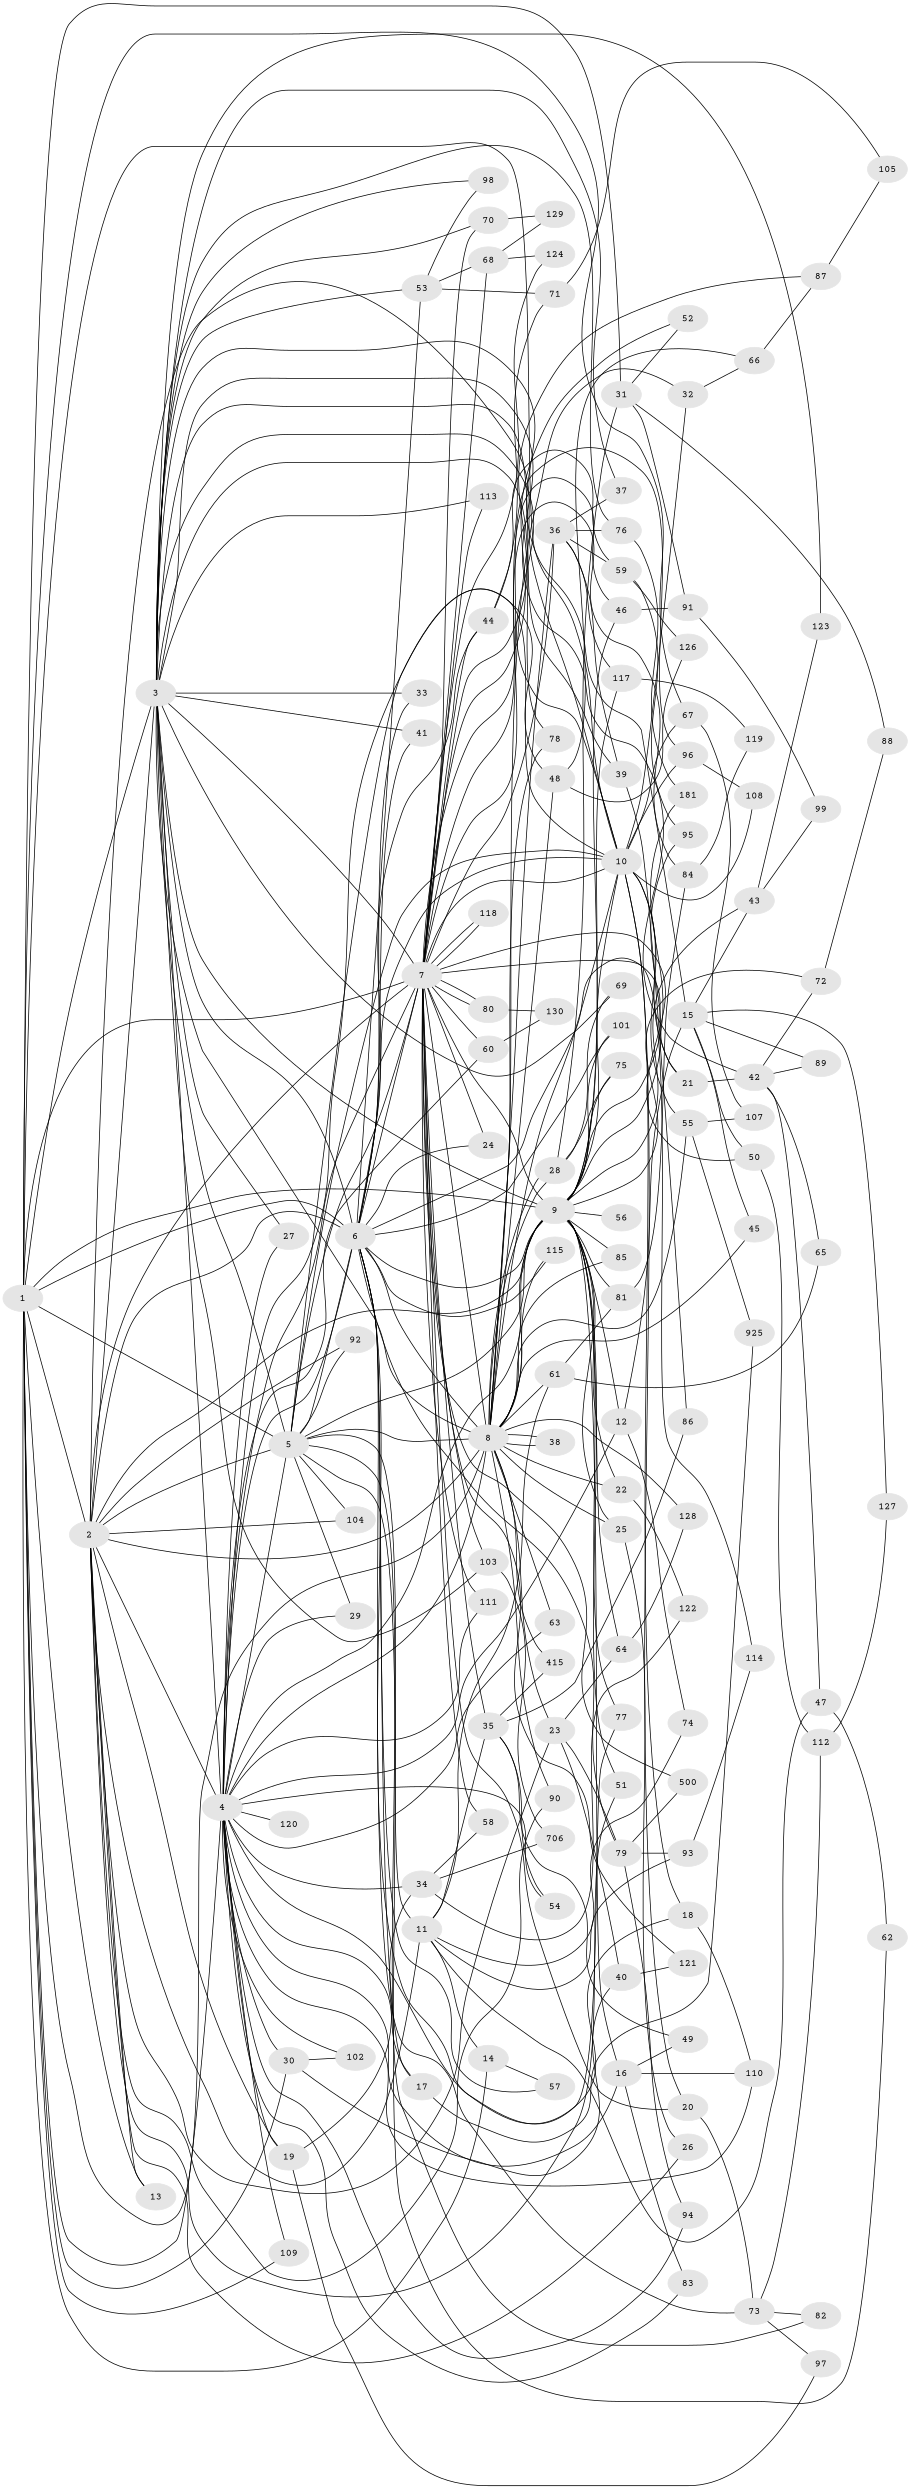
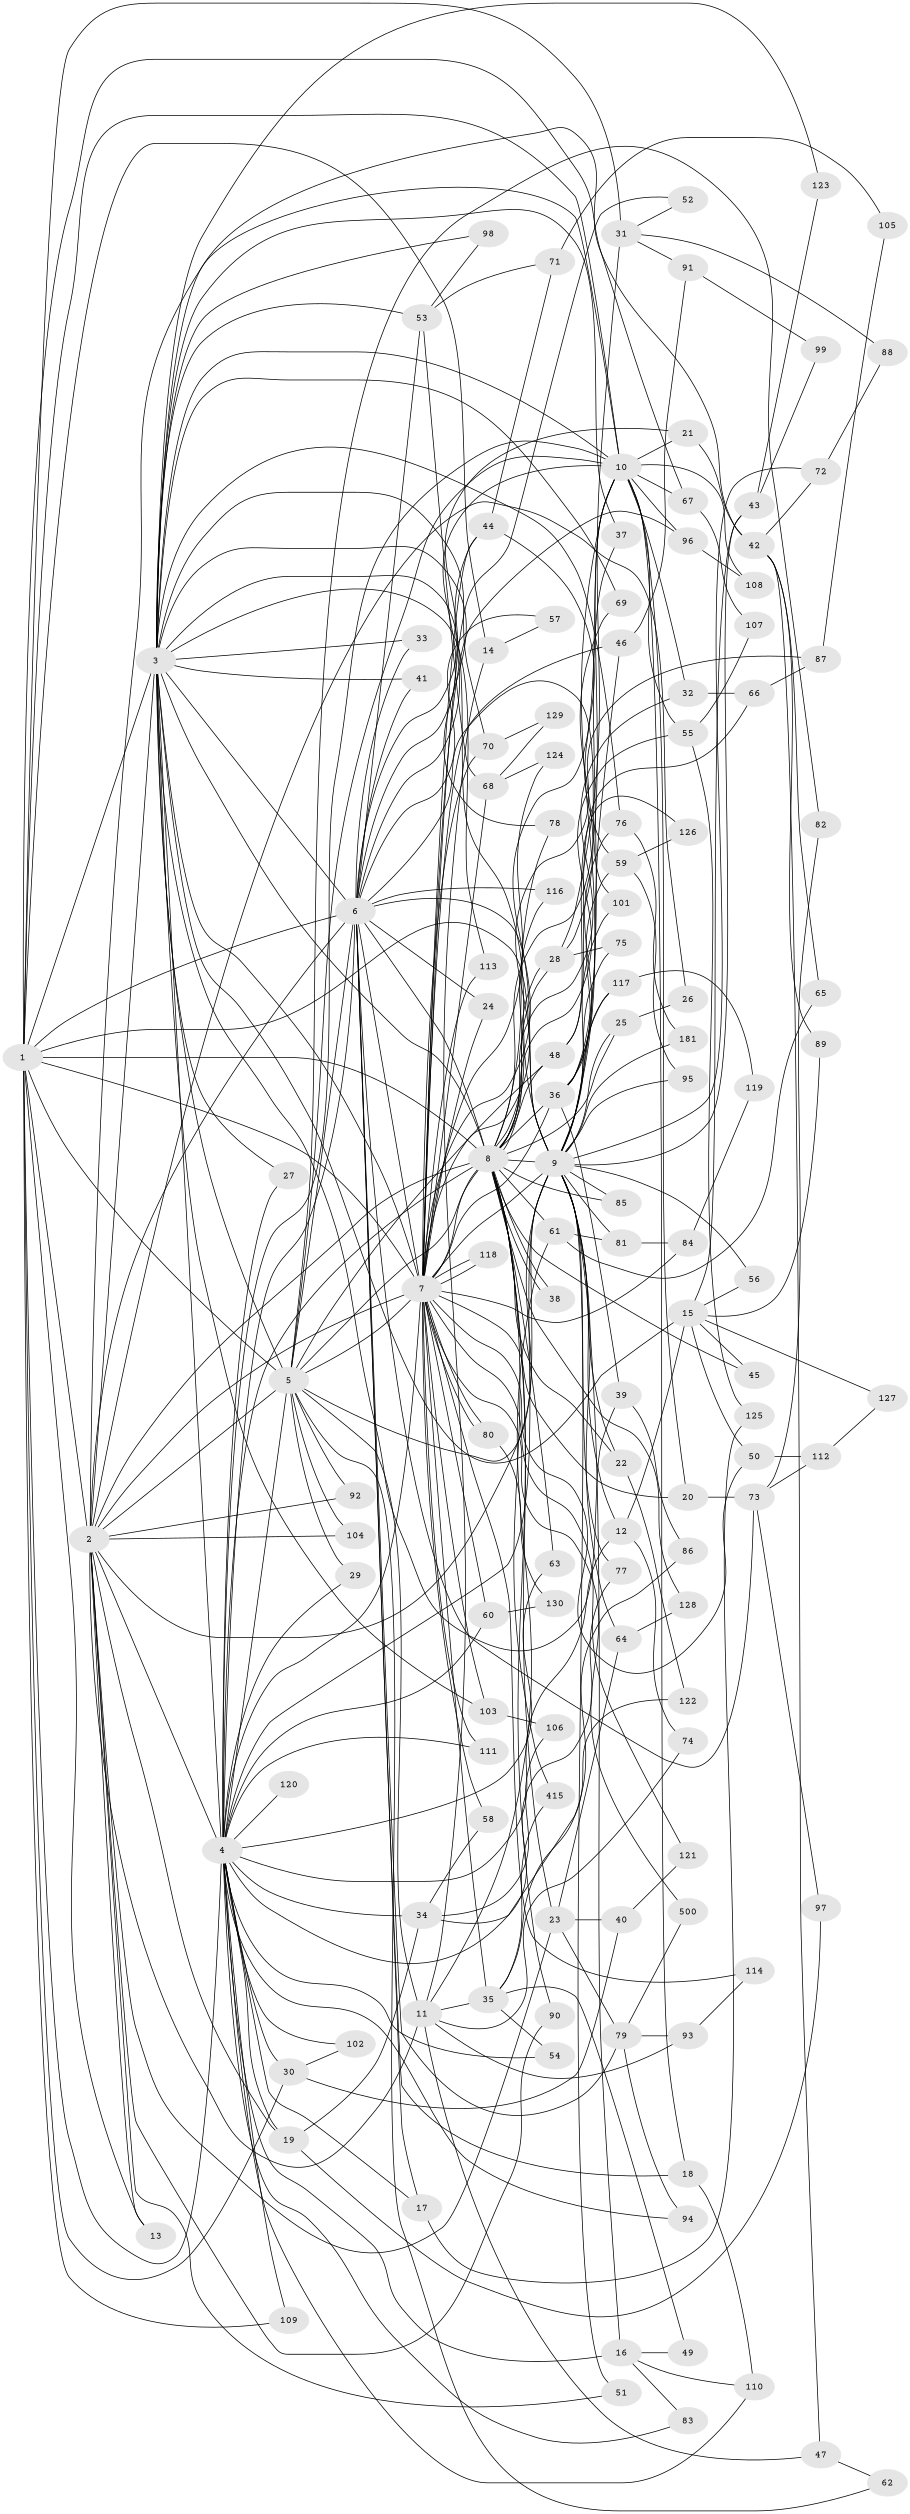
(555, 1250) -> (555, 891)
none -> (721, 1296)
(754, 1333) -> (754, 1416)
(555, 1838) -> (555, 1728)
